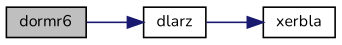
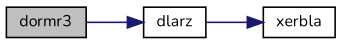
(46, 22) -> (46, 22)
